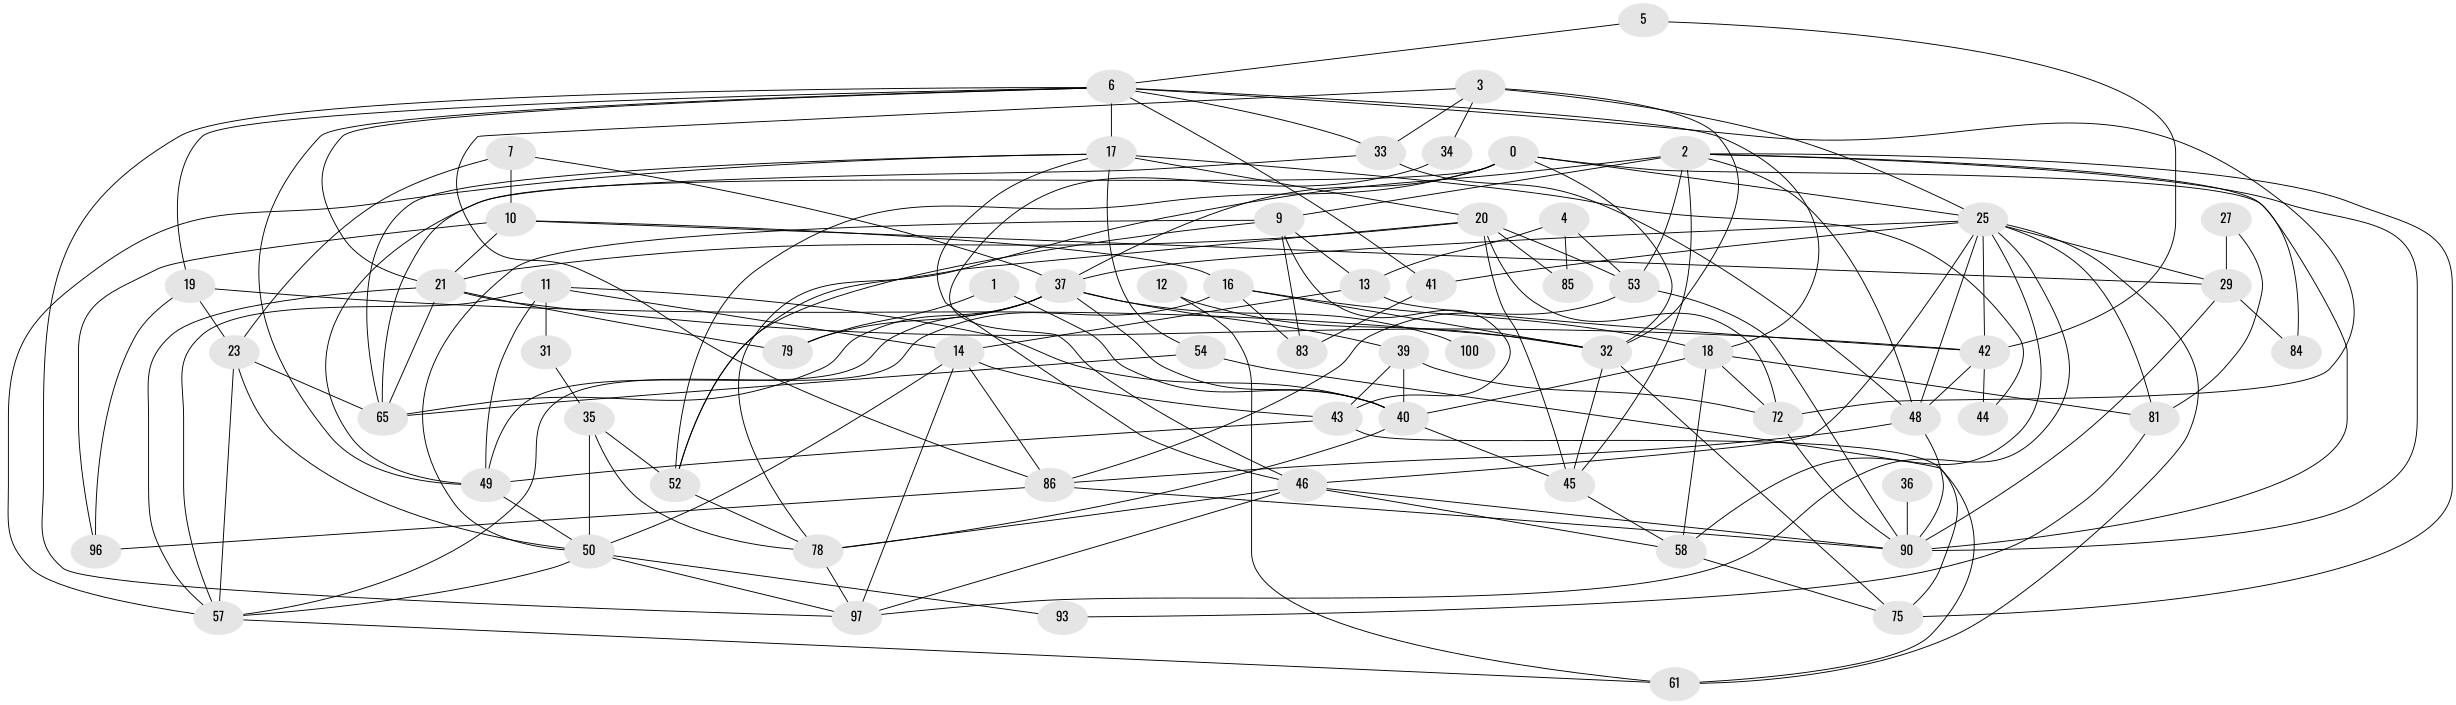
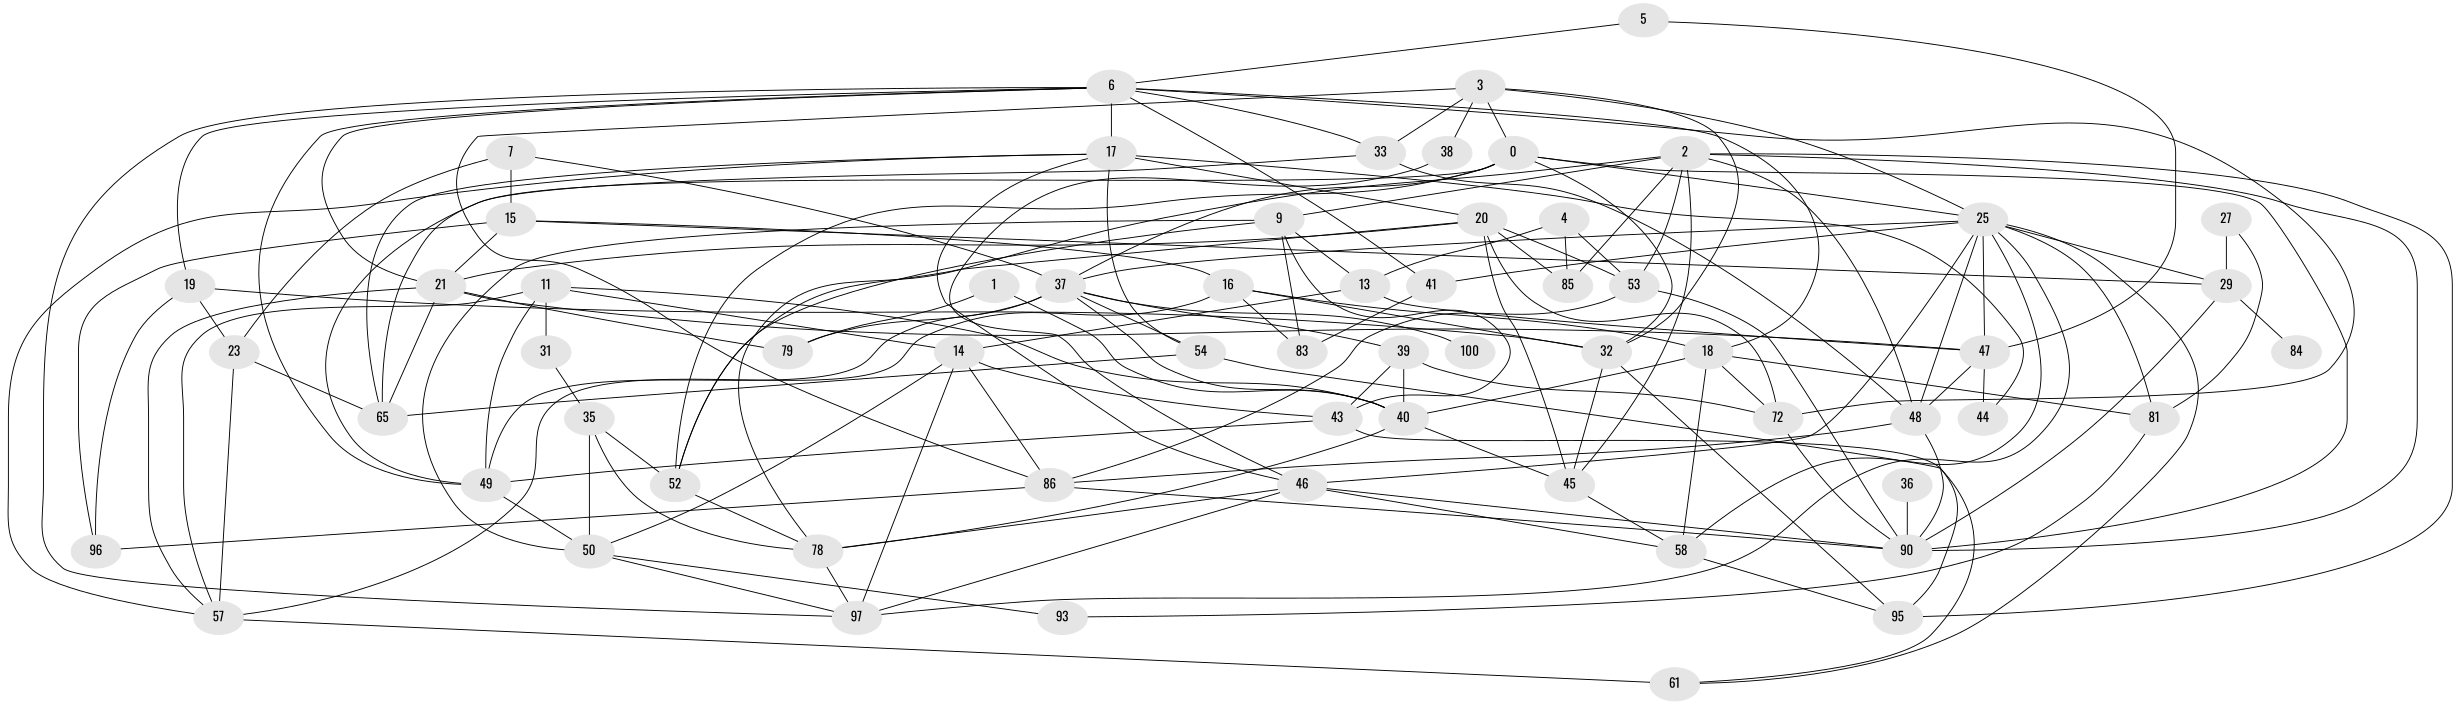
none -> (1497, 120)
(1447, 153) -> (1447, 153)
(2058, 170) -> (1624, 222)
(511, 219) -> (511, 219)
(1162, 286) -> none
(1985, 352) -> (1985, 352)
(718, 397) -> (1106, 308)
(376, 499) -> none
(424, 595) -> none
(1898, 618) -> (1898, 618)
